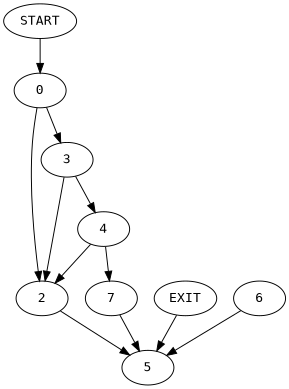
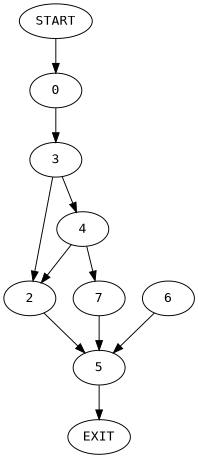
(32, 190) -> none
(169, 329) -> (99, 398)
